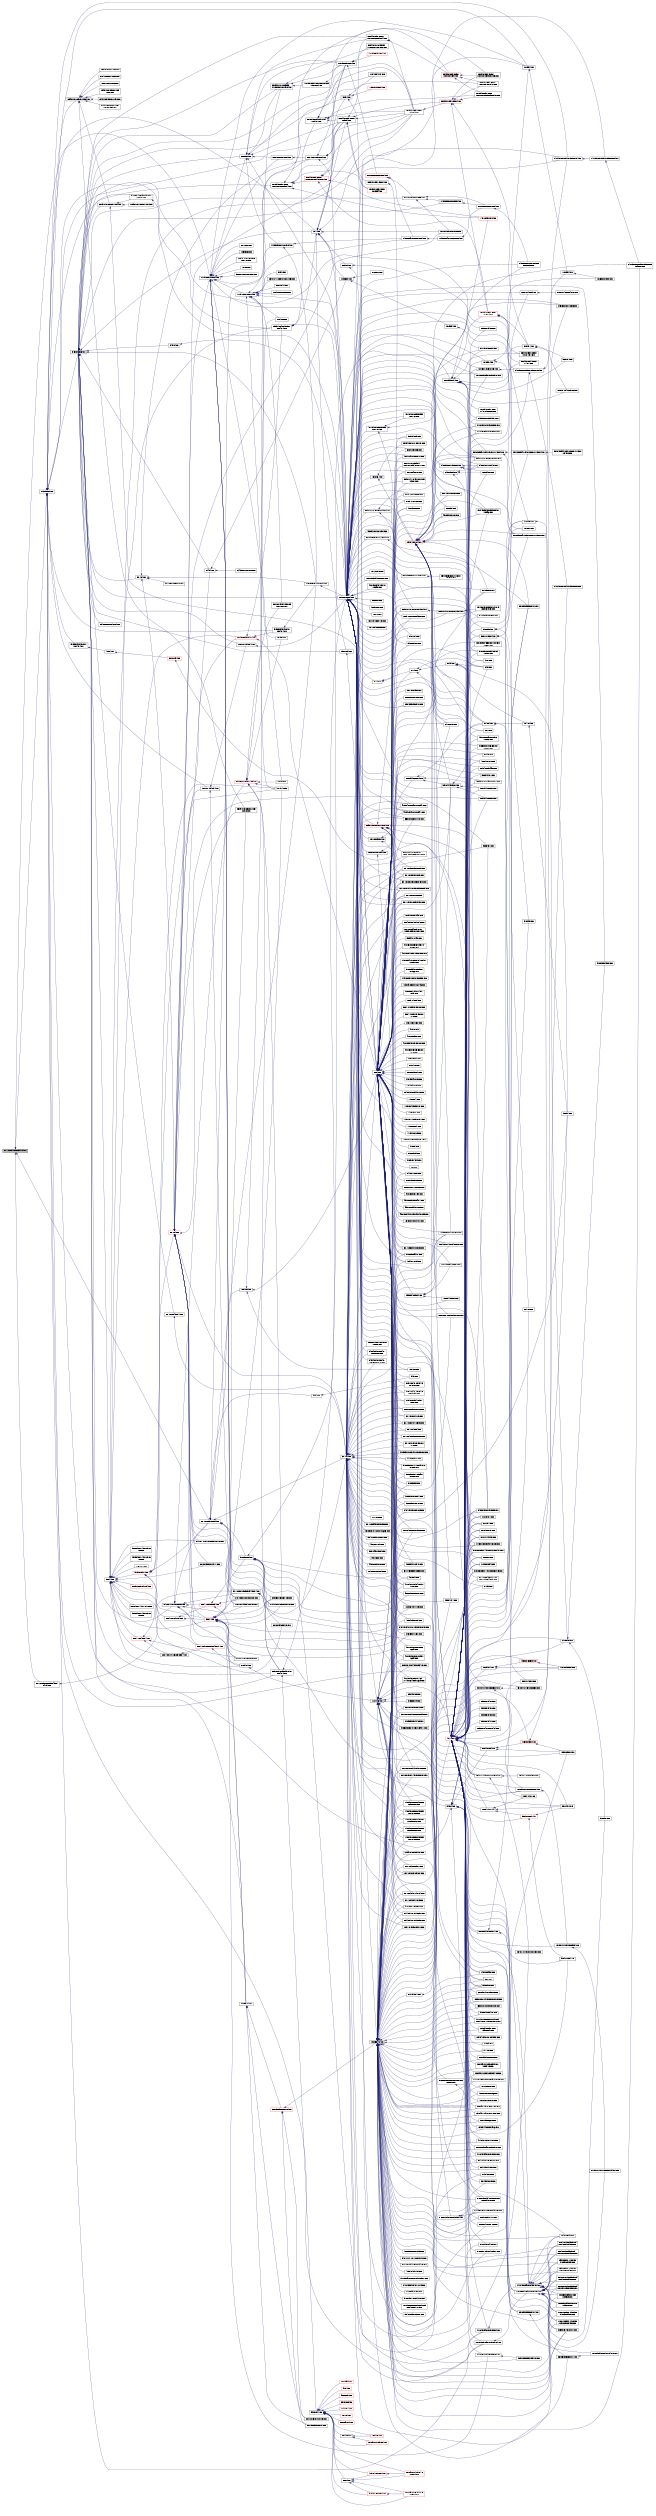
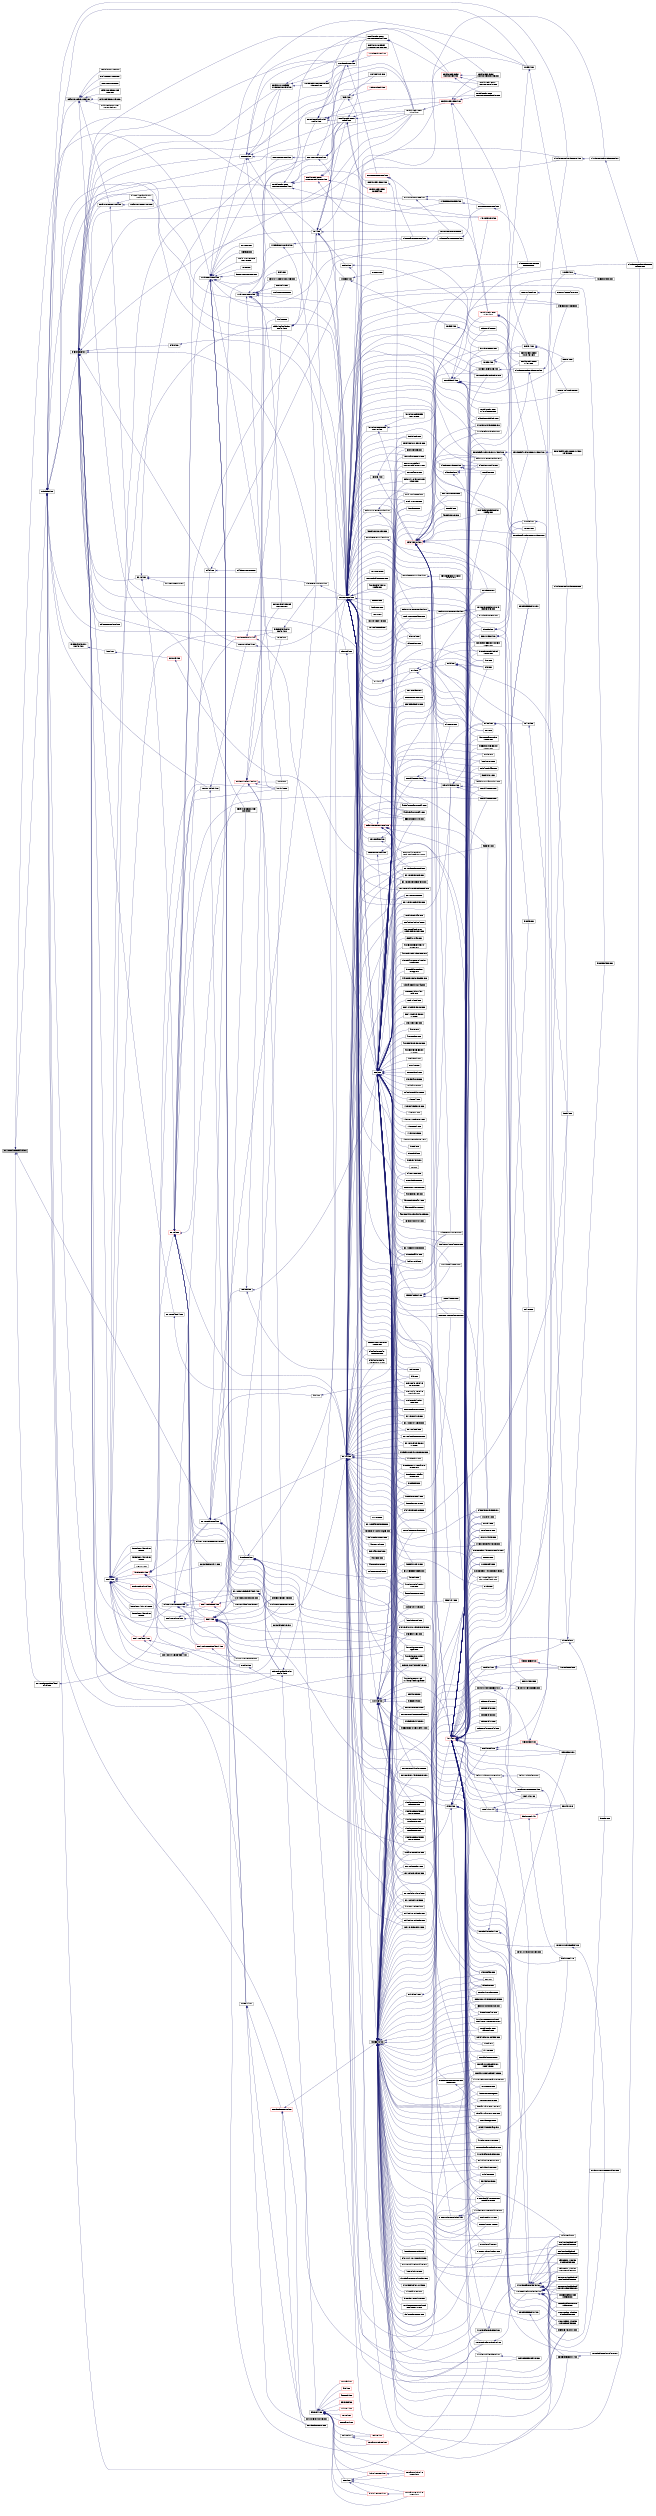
none -> (174, 1588)
